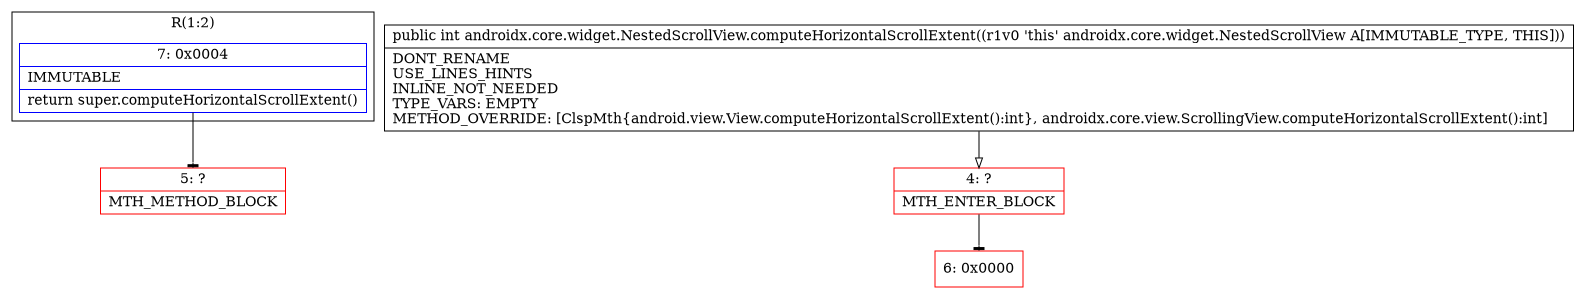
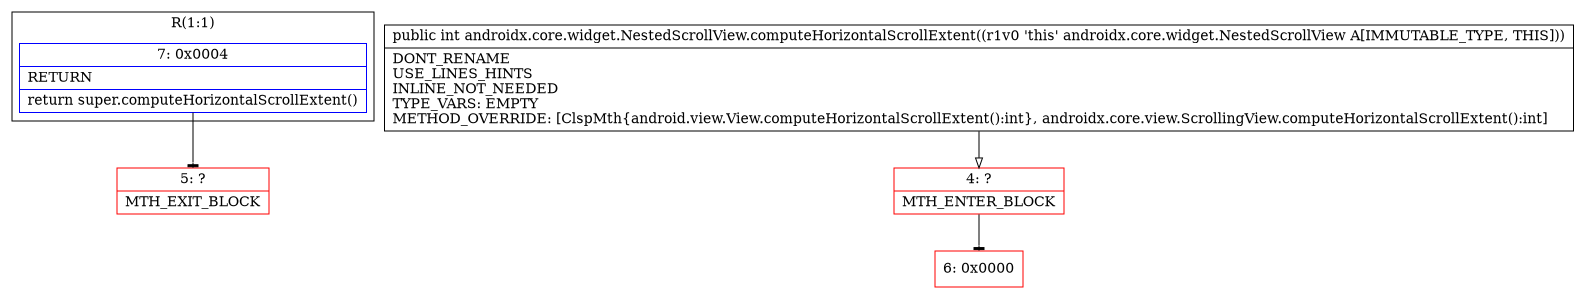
(193, 24) -> (193, 24)
(74, 78) -> (60, 78)
(193, 202) -> (193, 202)
